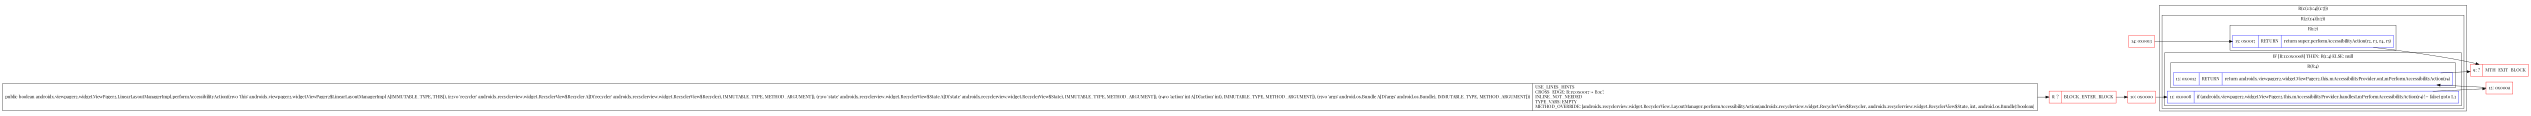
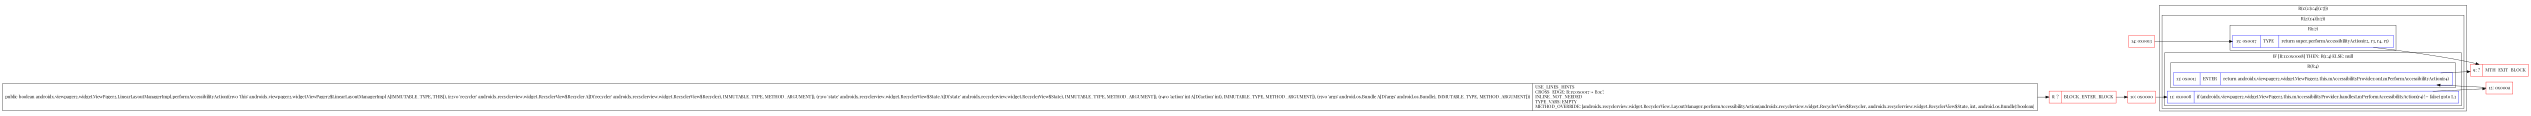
(2270, 41) -> (2269, 41)
(2211, 79) -> (2210, 79)
